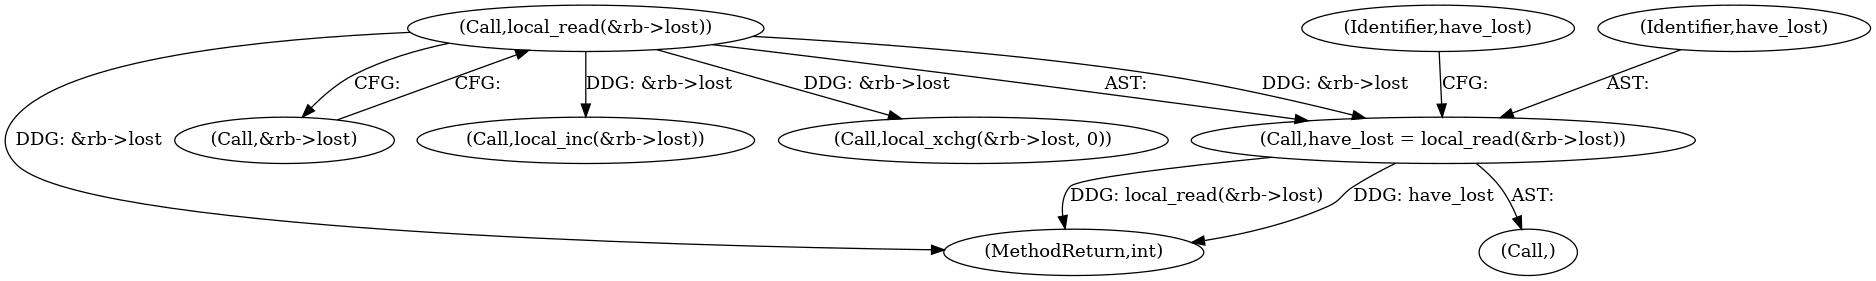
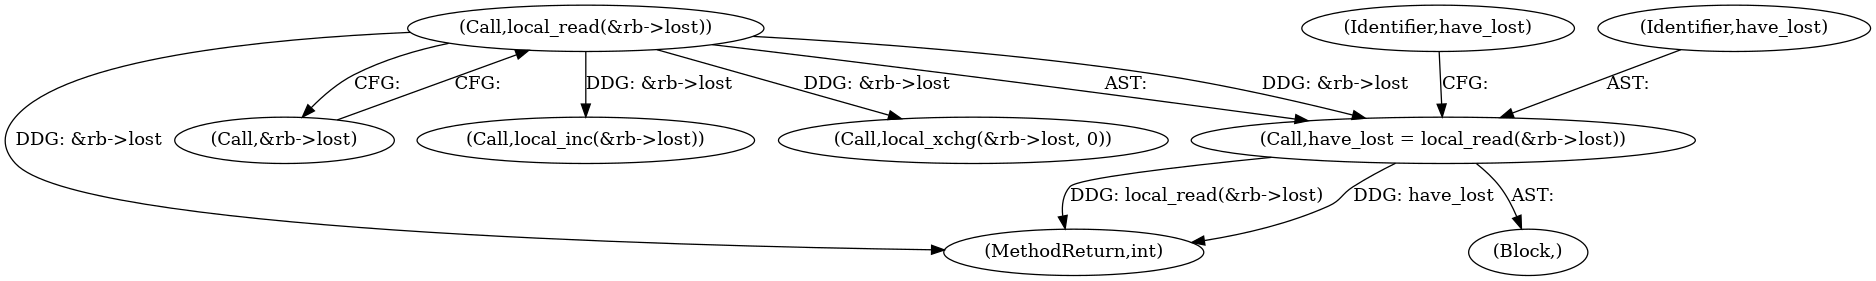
(1528, 252) -> (1528, 252)
